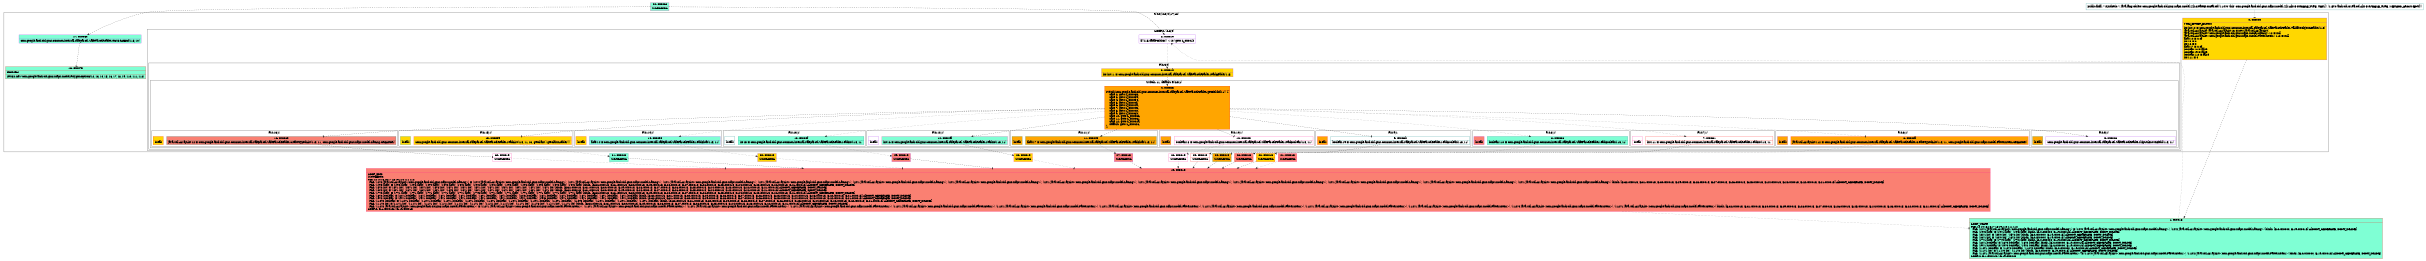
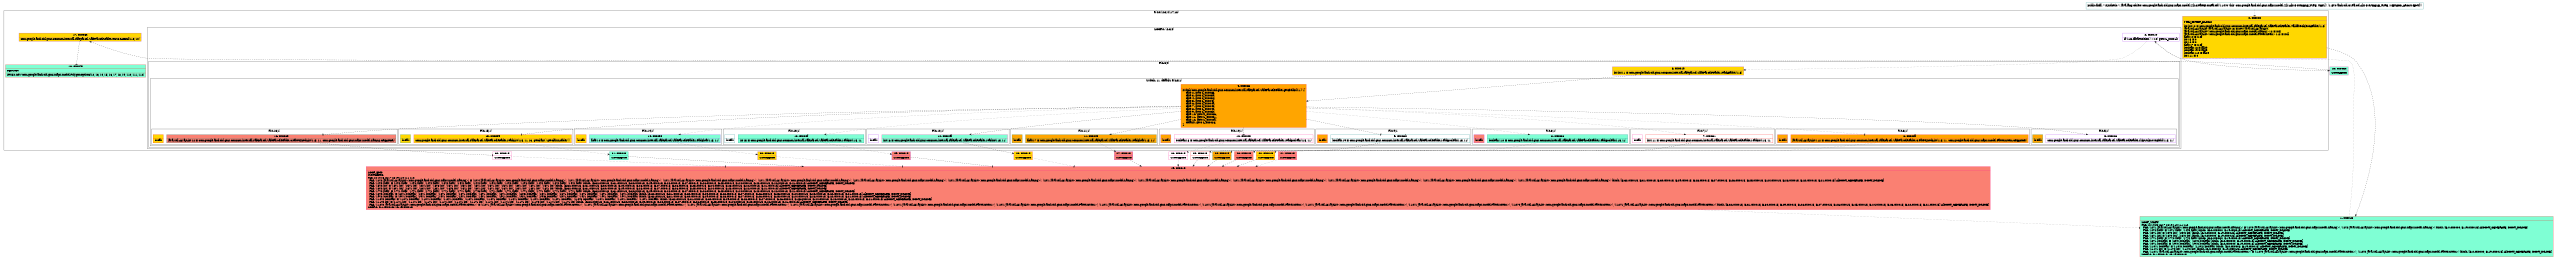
(920, 8) -> (2238, 67)
(80, 39) -> (80, 37)
(1577, 152) -> (1576, 150)
